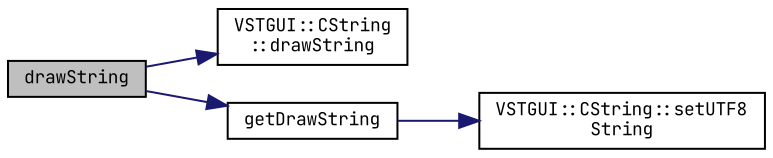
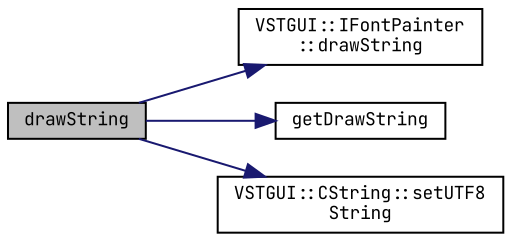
(313, 37) -> (360, 37)
(429, 121) -> (192, 155)
